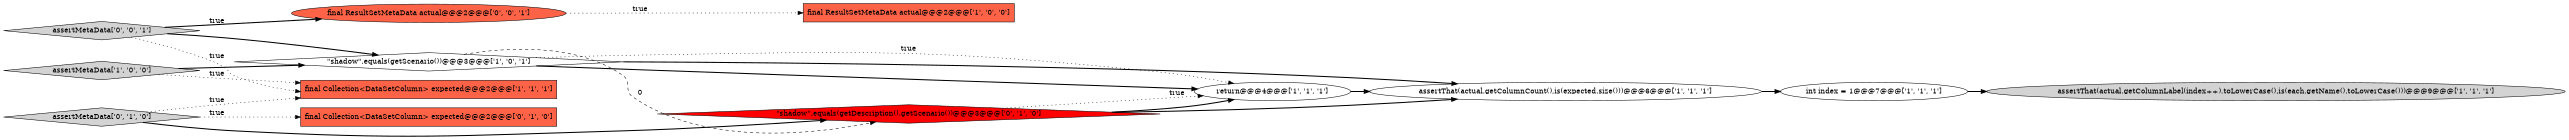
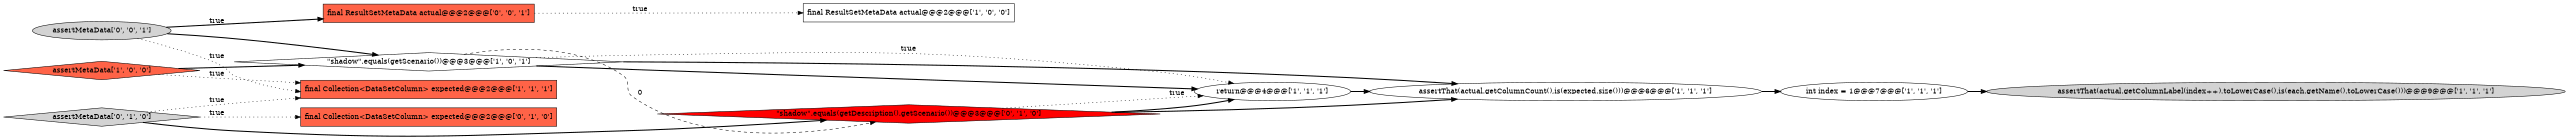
(429, 13) -> (429, 13)
(909, 13) -> (909, 13)
(102, 31) -> (102, 31)
(102, 71) -> (102, 71)
